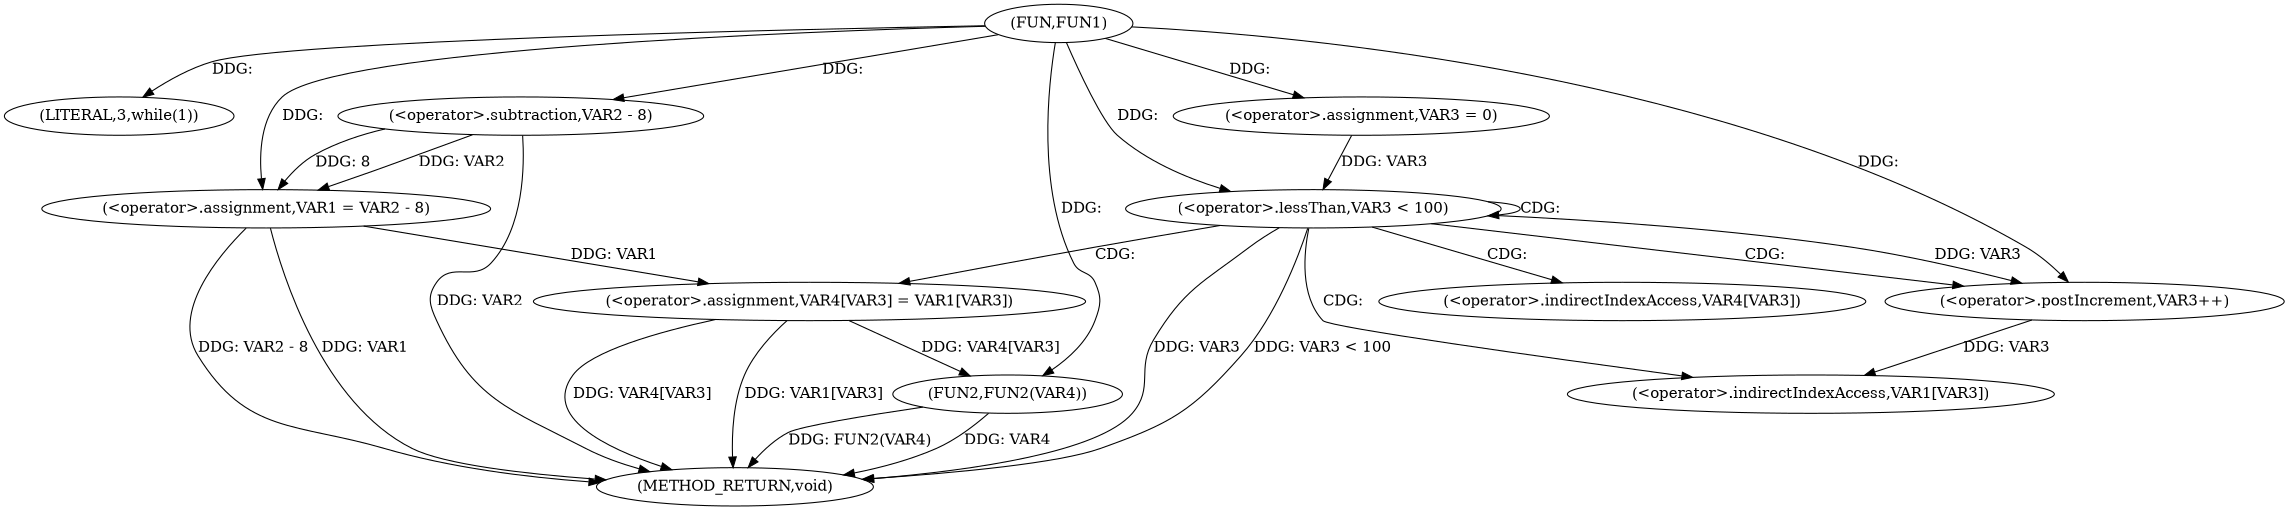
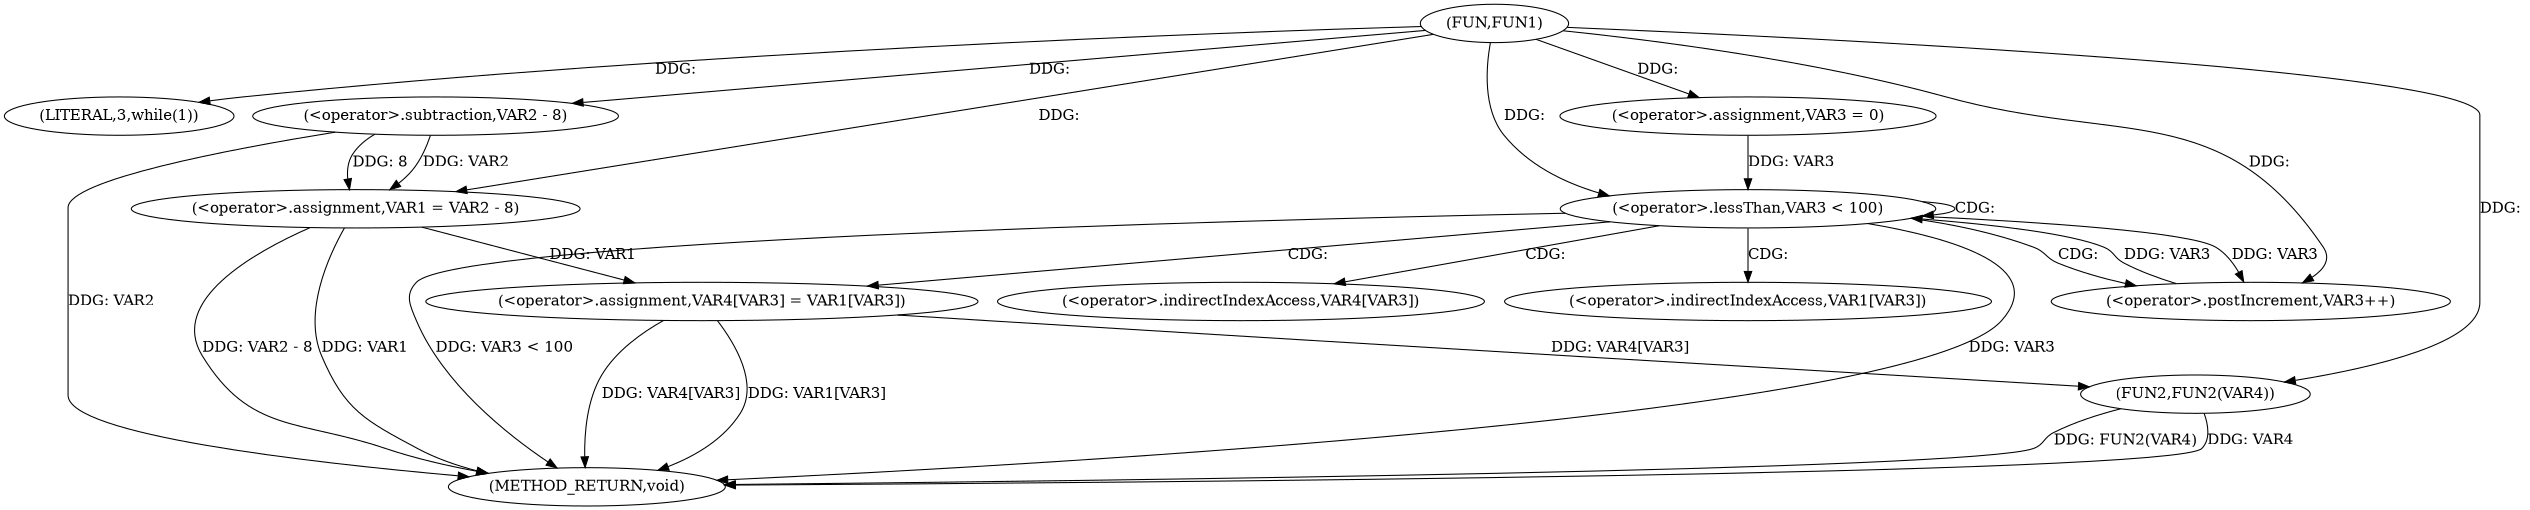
(1953, 346) -> (2054, 234)
